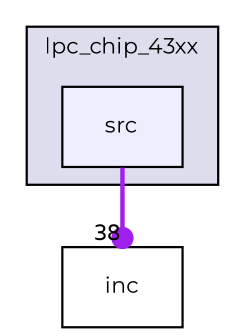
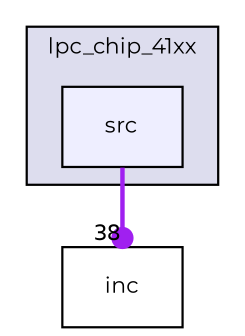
(122, 48) -> (122, 48)
